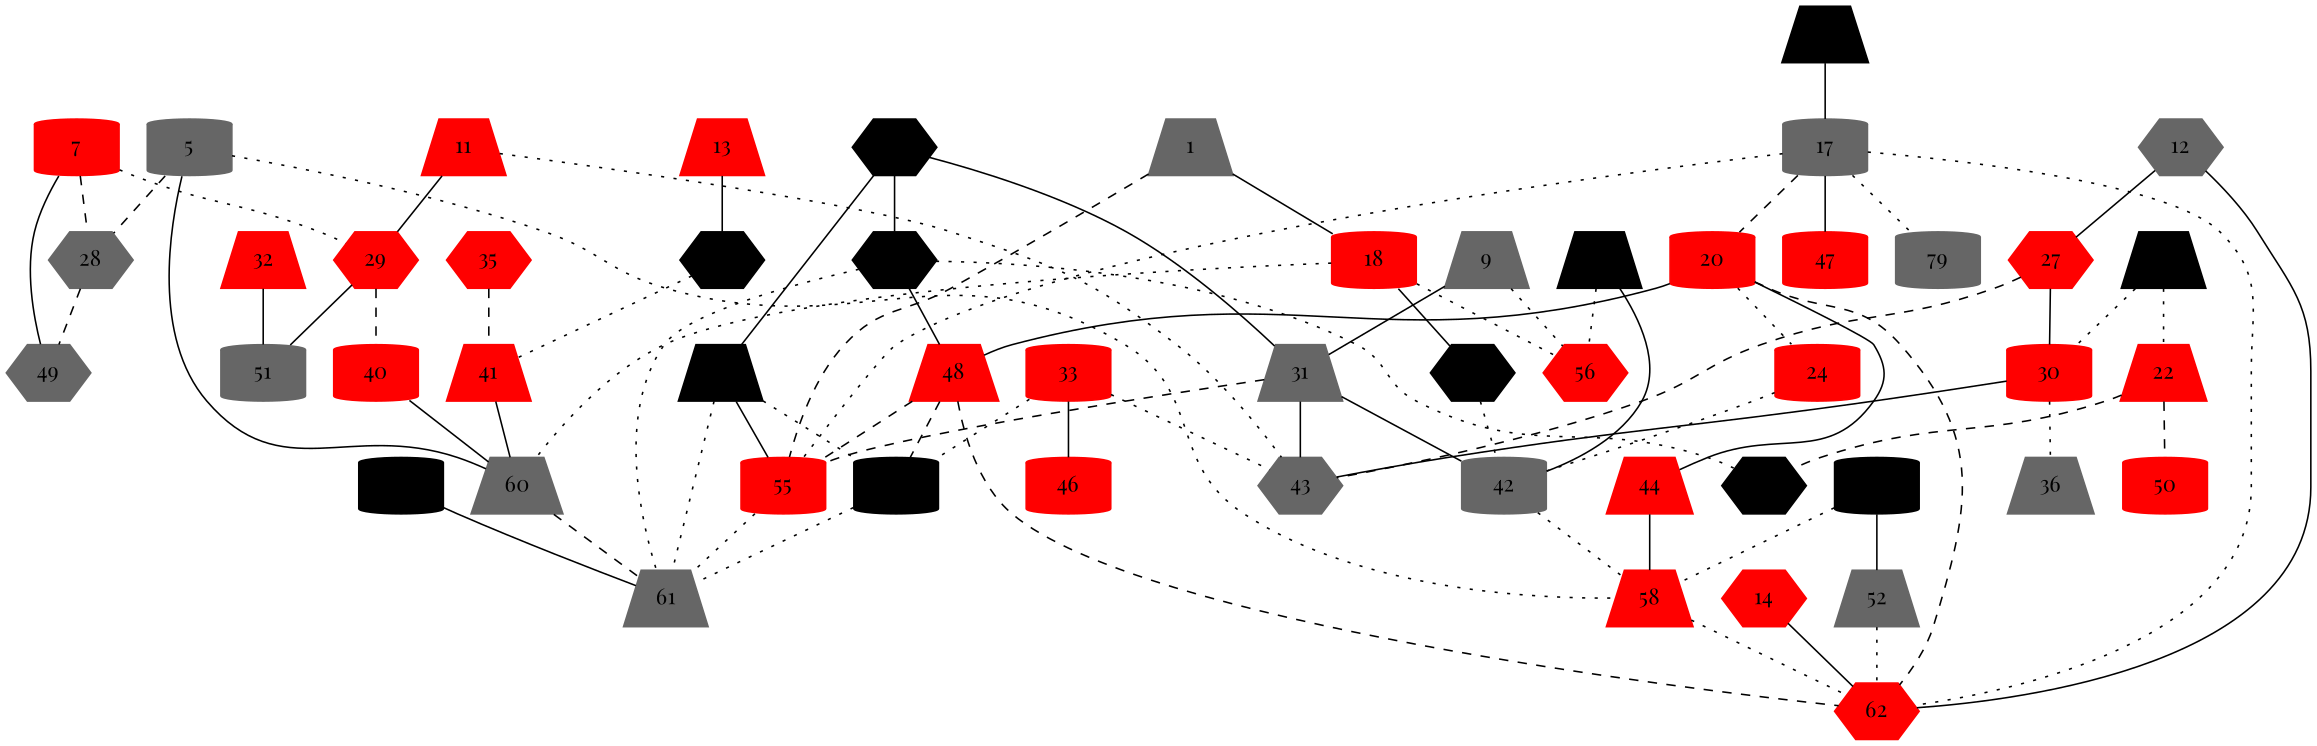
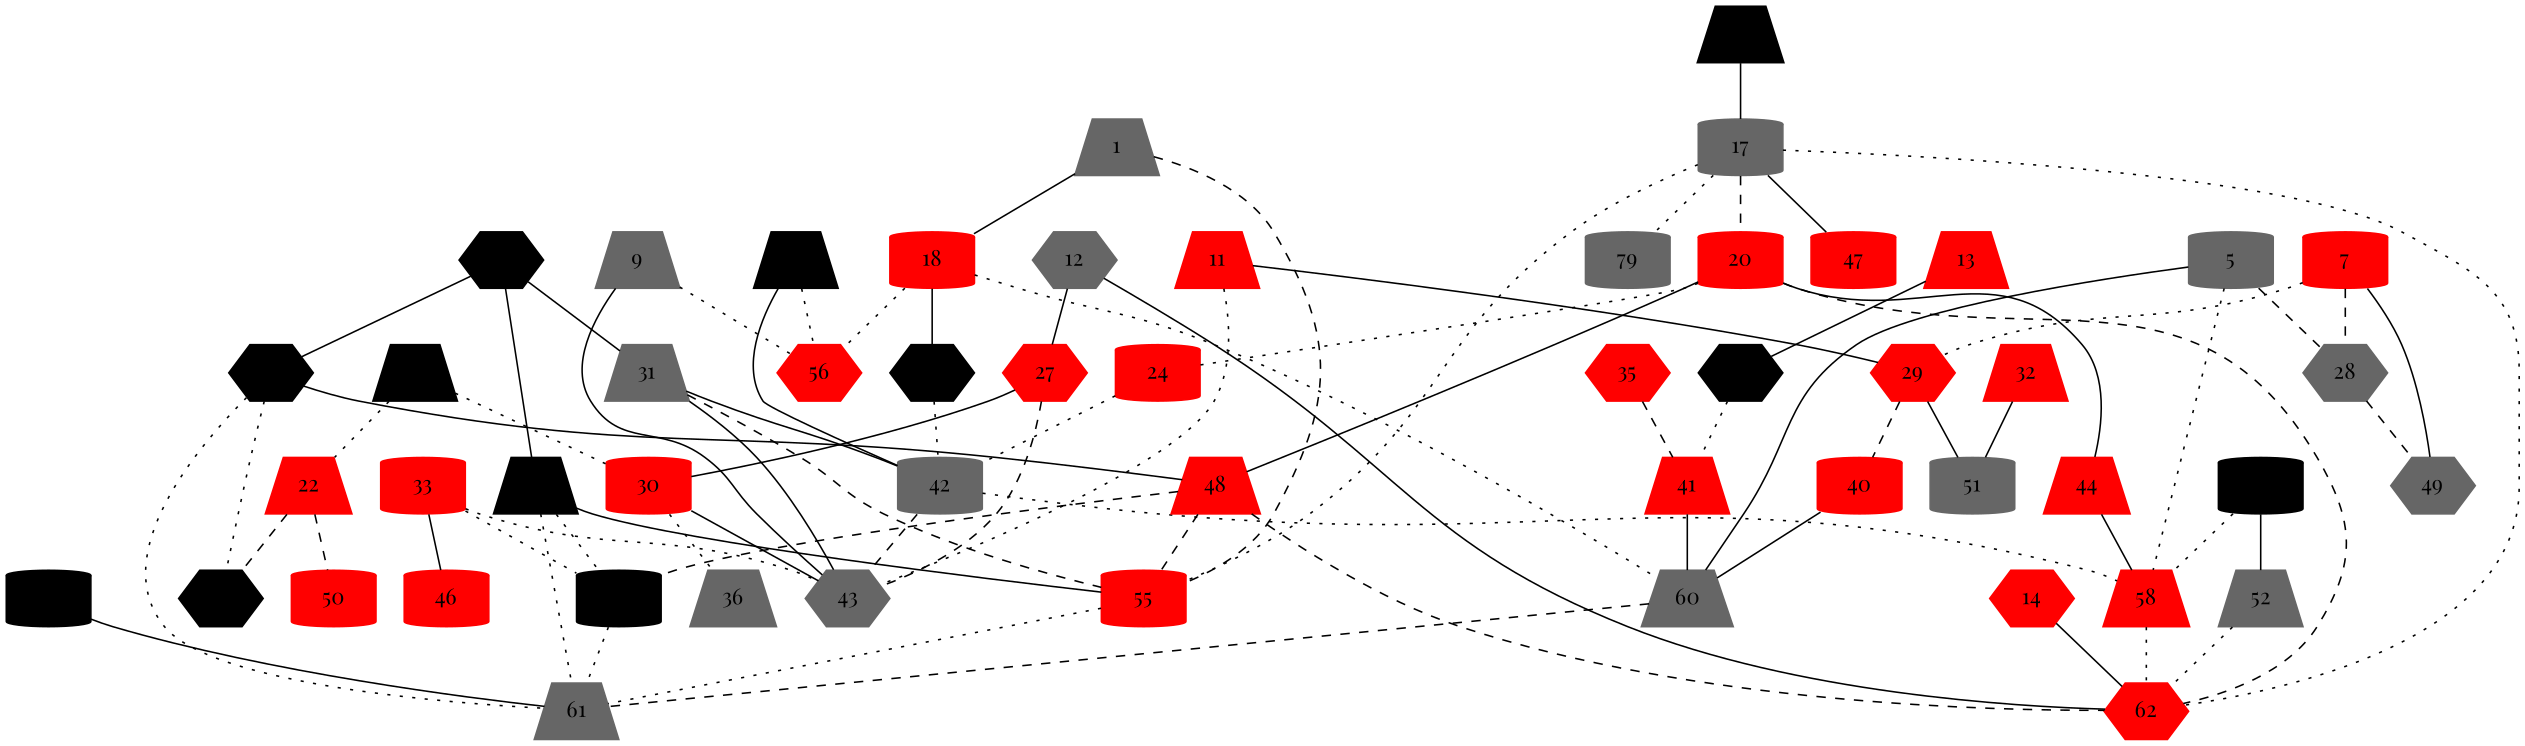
(1372, 329) -> (695, 451)
none -> (893, 543)
